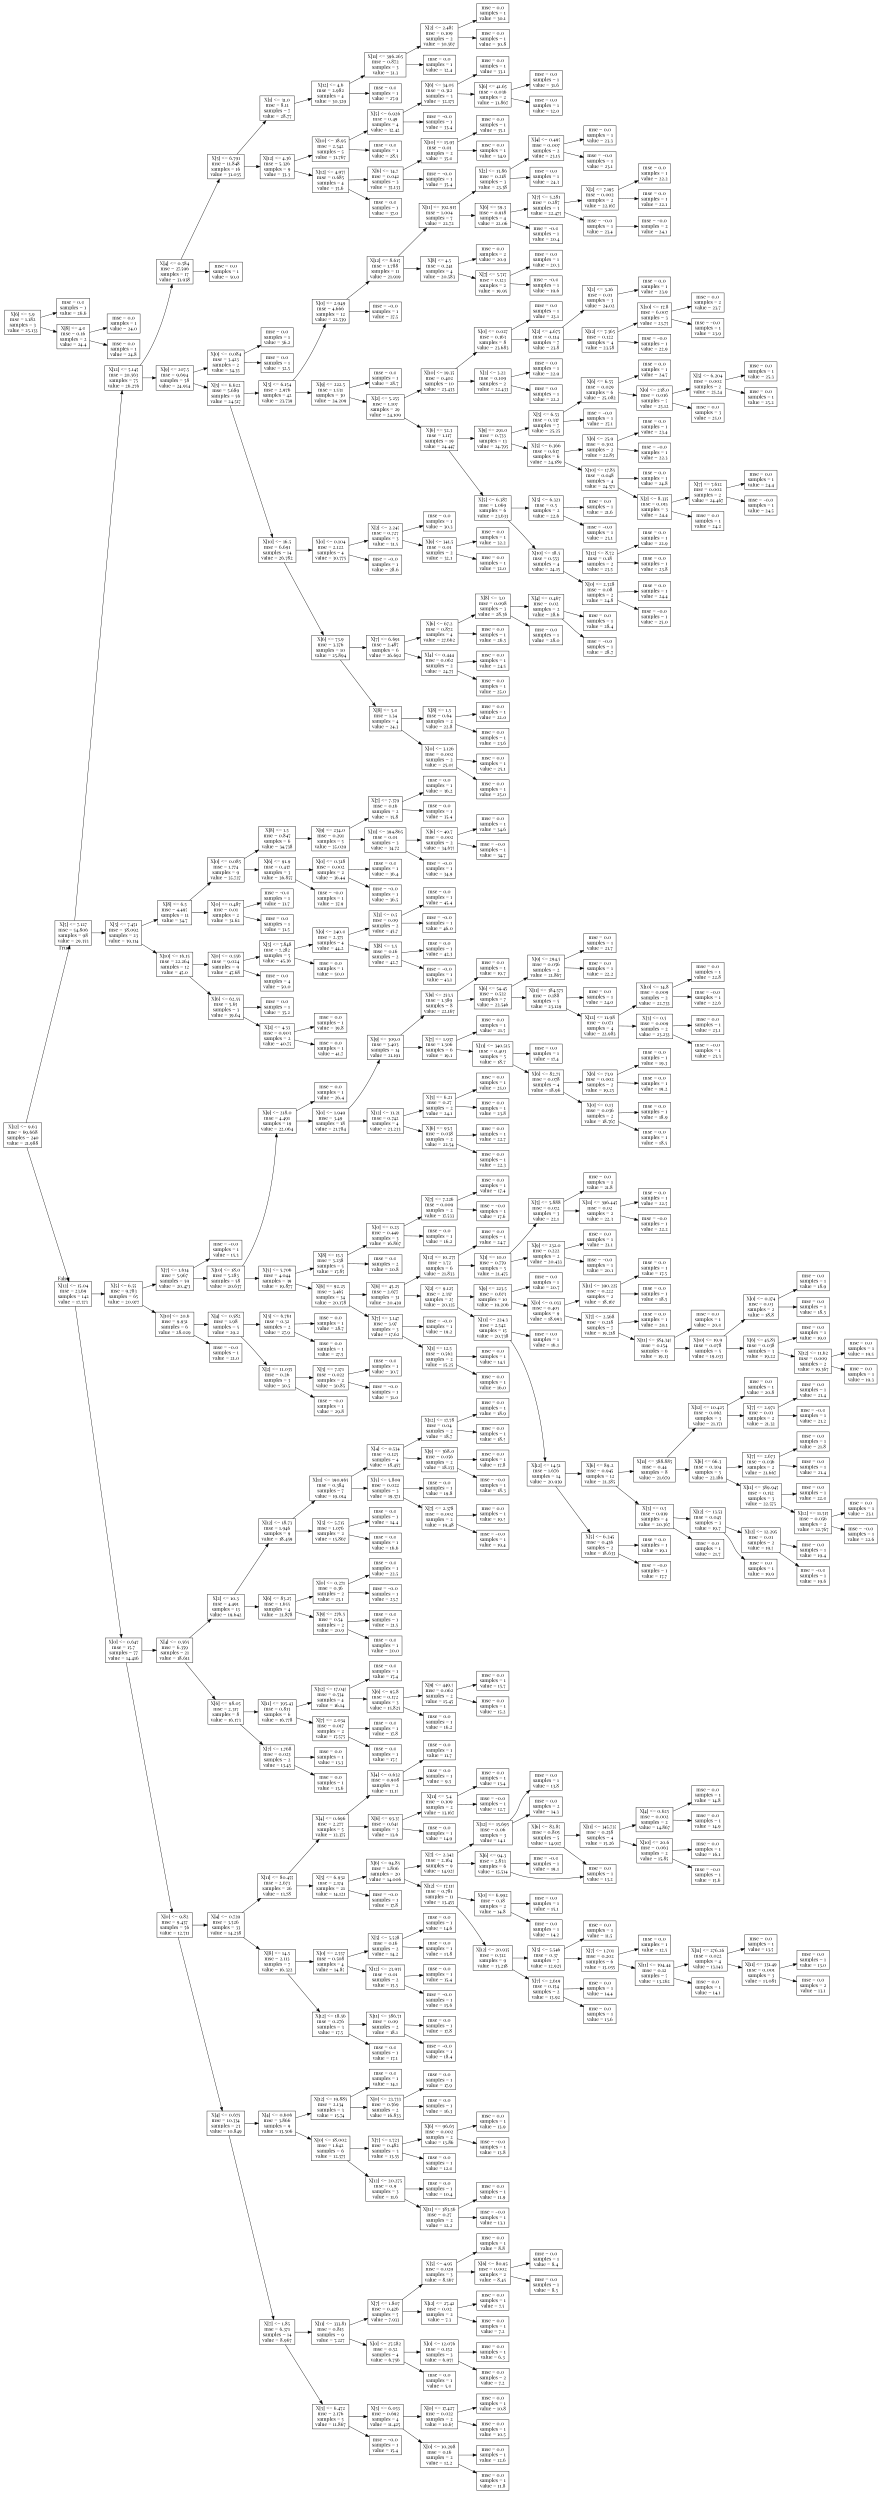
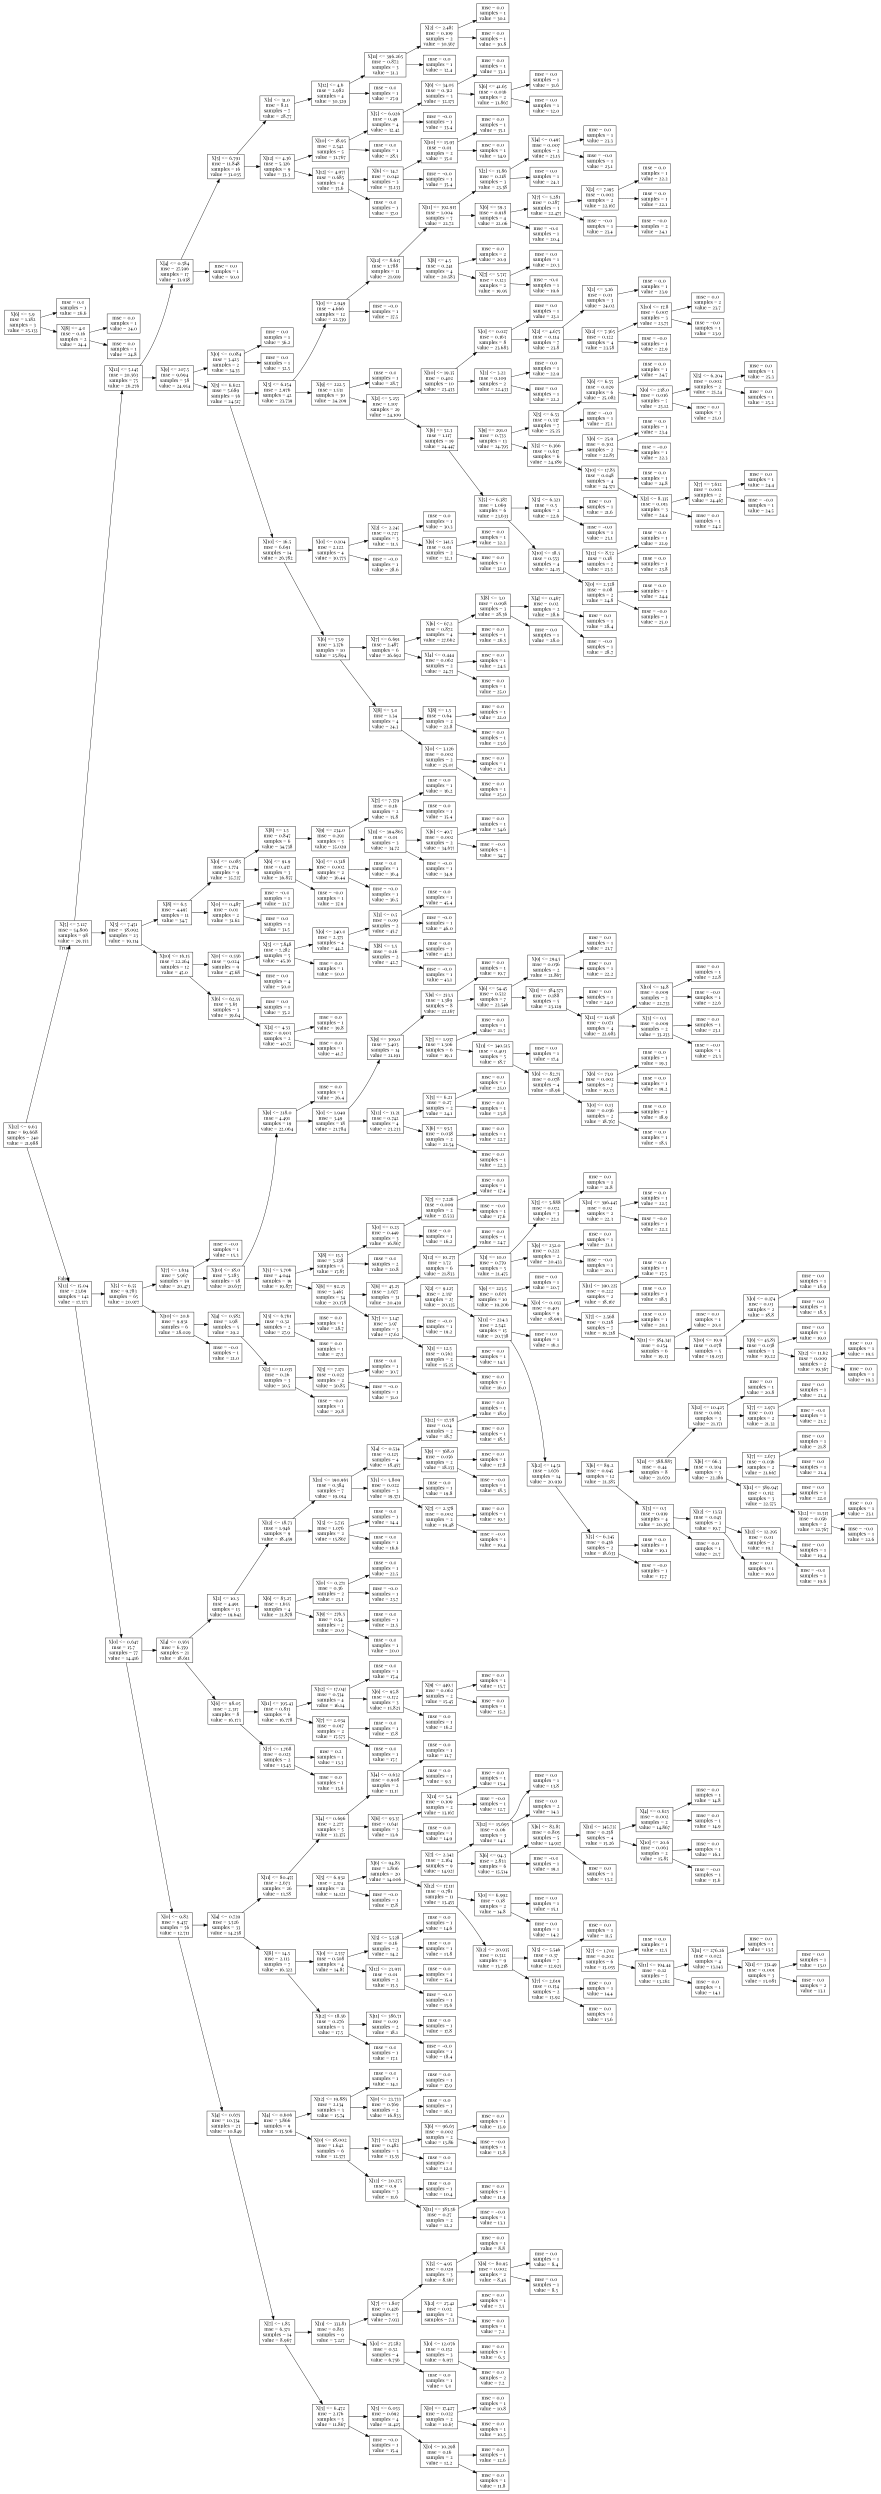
(654, 1026) -> (654, 1026)
(331, 1757) -> (331, 1757)
(545, 1879) -> (518, 1850)
(439, 2312) -> (439, 2312)
